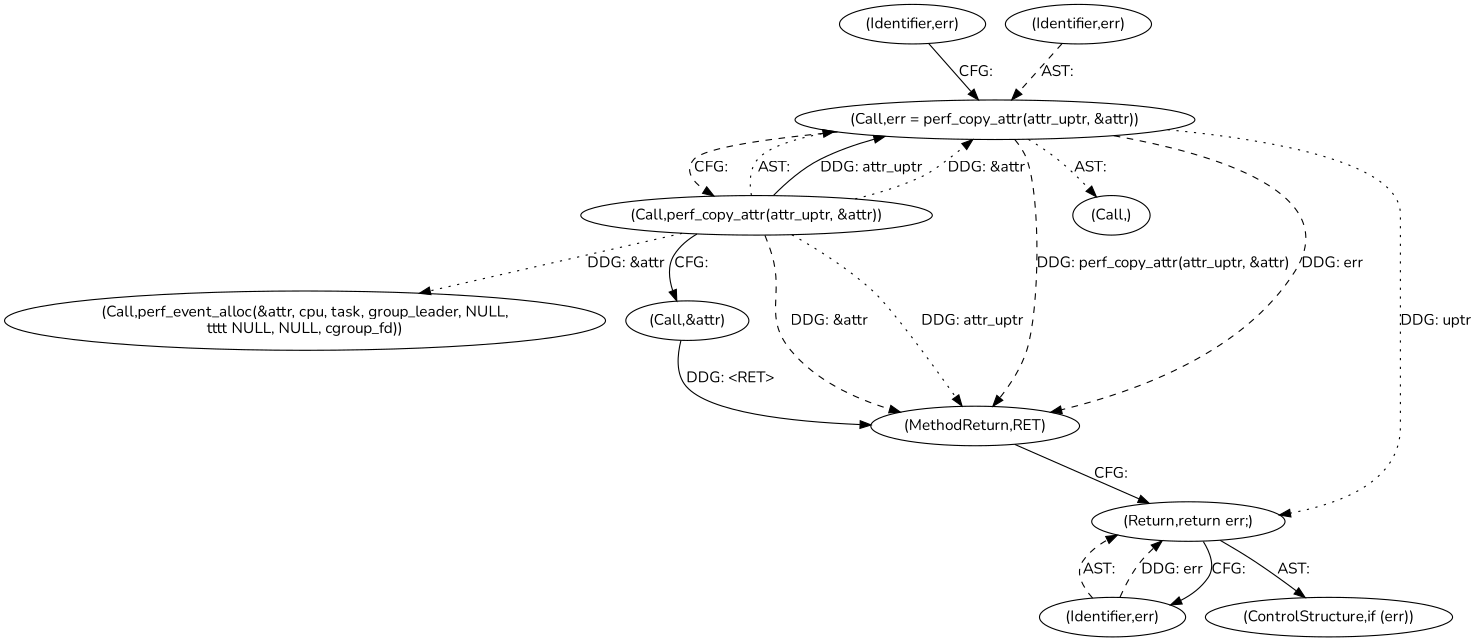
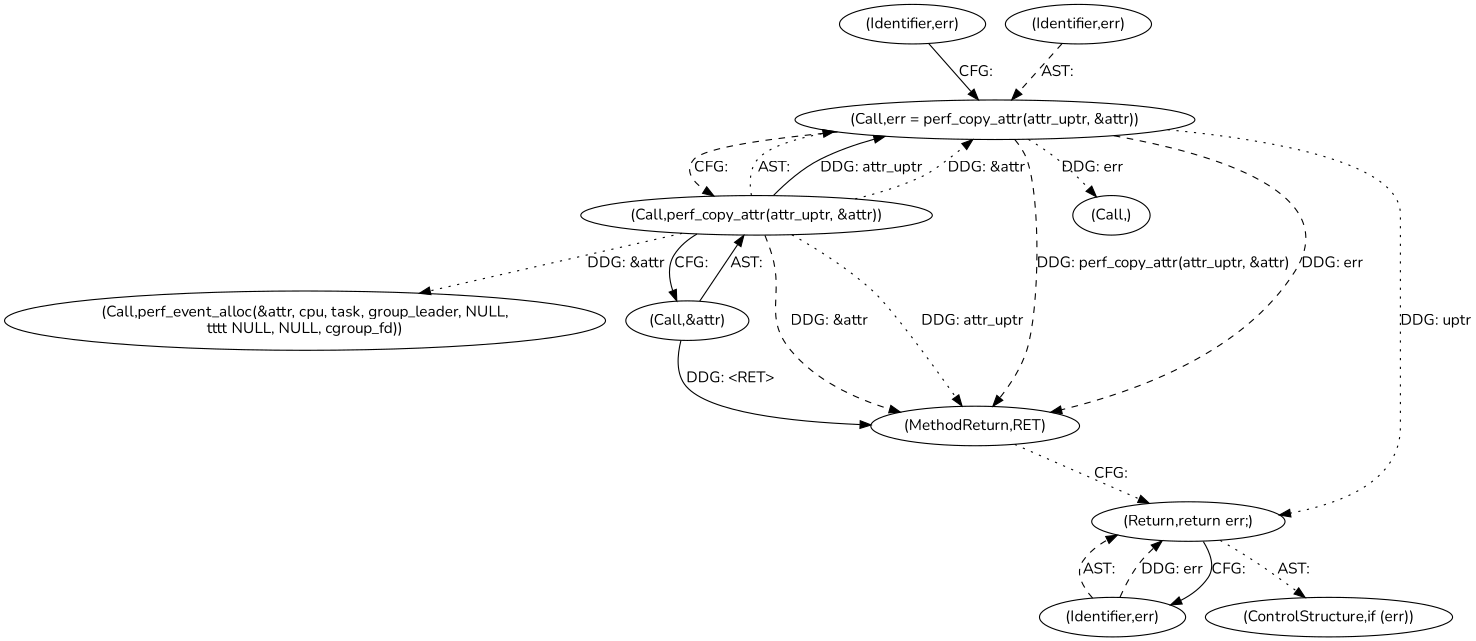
(1093, 168) -> (1093, 168)
none -> (719, 273)
(1077, 472) -> (1077, 472)
(1259, 564) -> (1259, 564)
